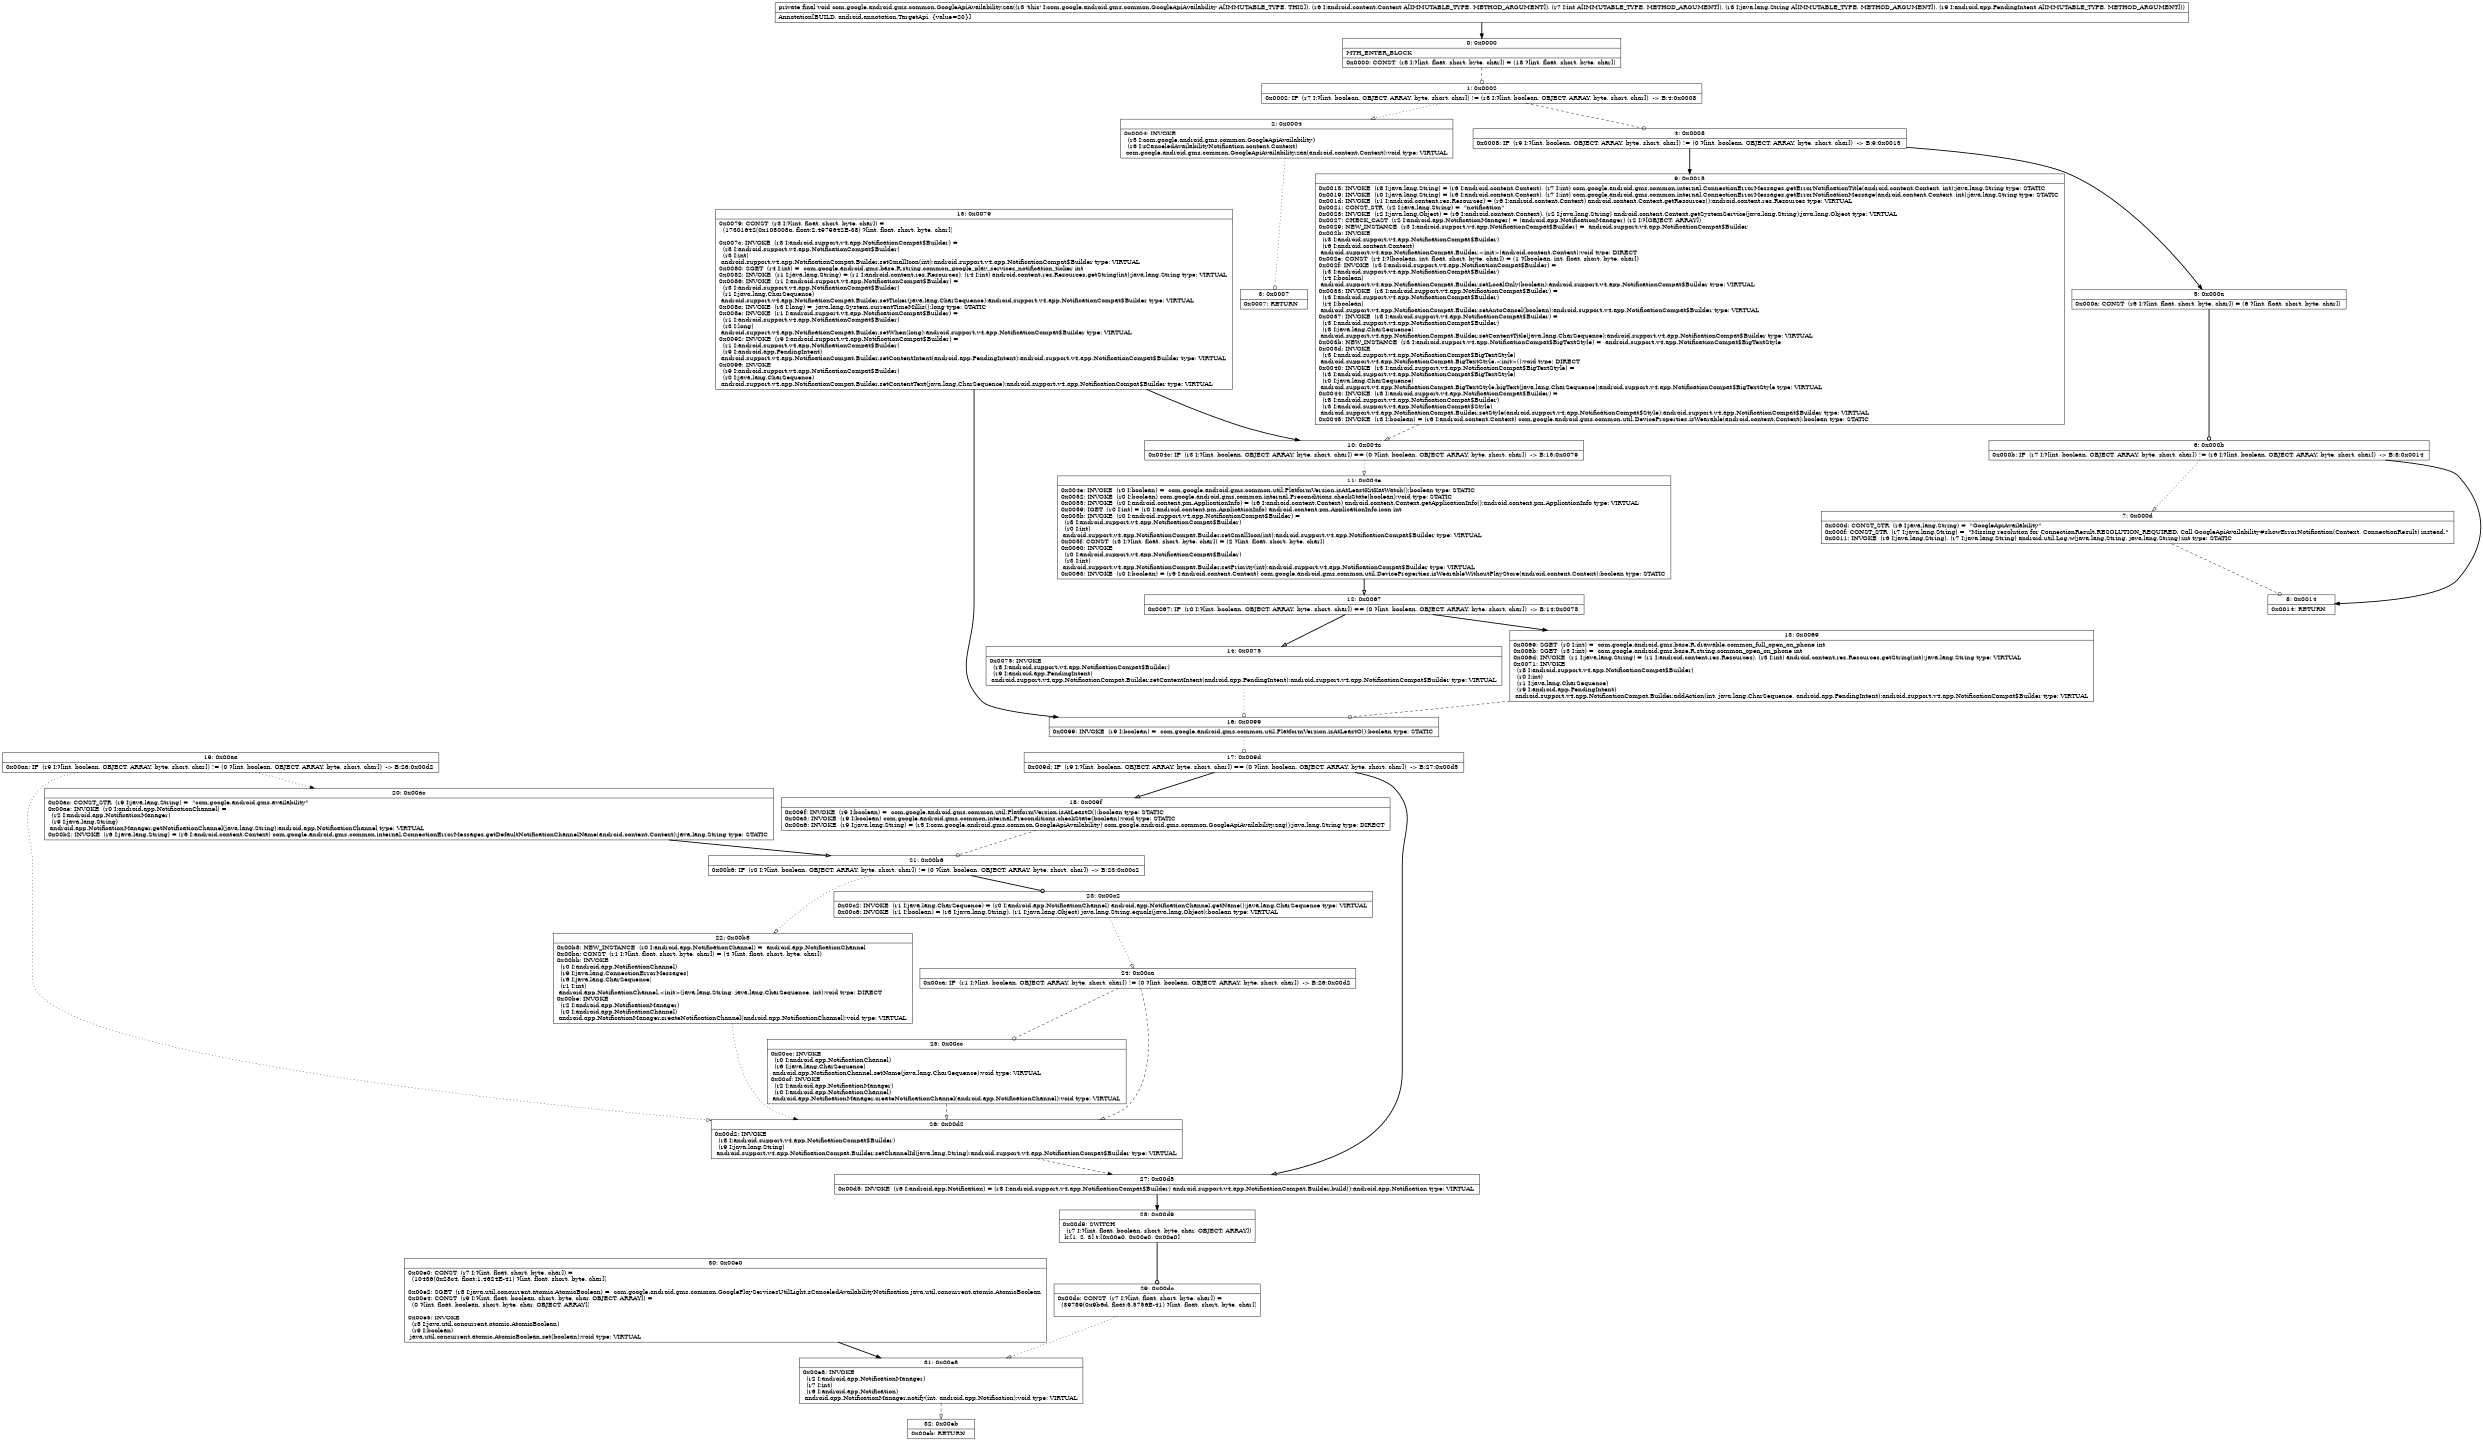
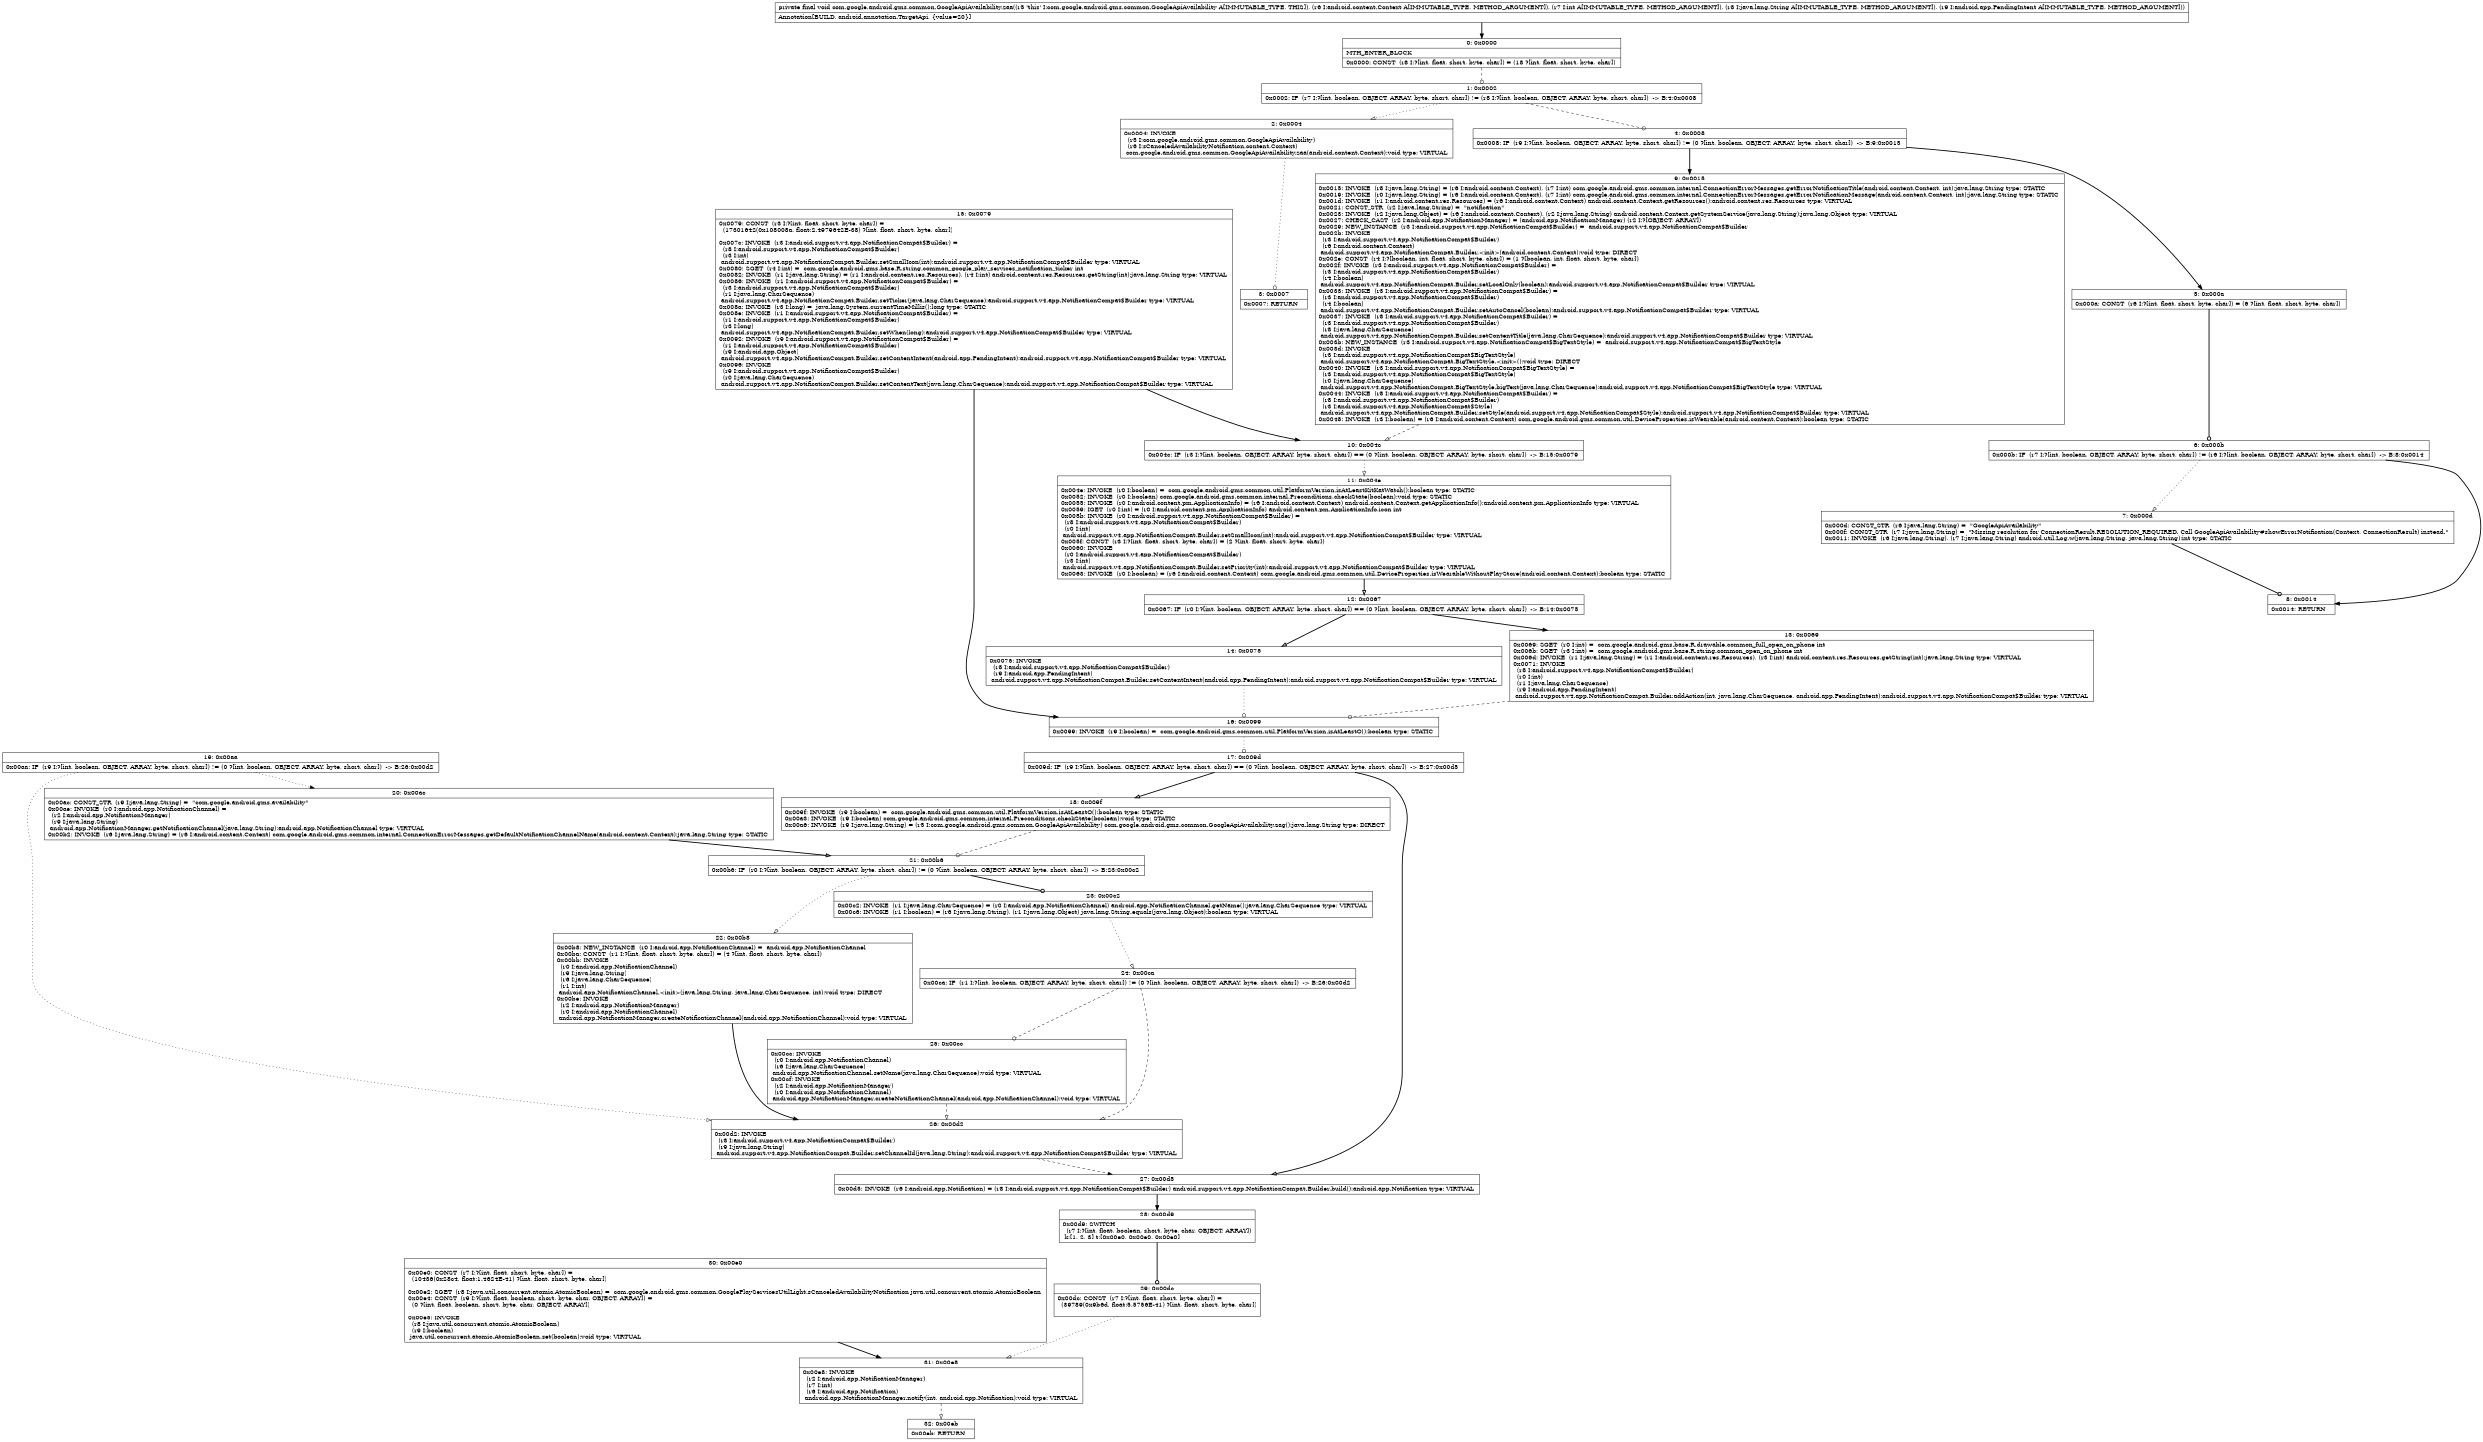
(771, 352) -> (759, 352)
(2225, 569) -> (2225, 569)
(623, 973) -> (592, 973)
(748, 1082) -> (748, 1082)
